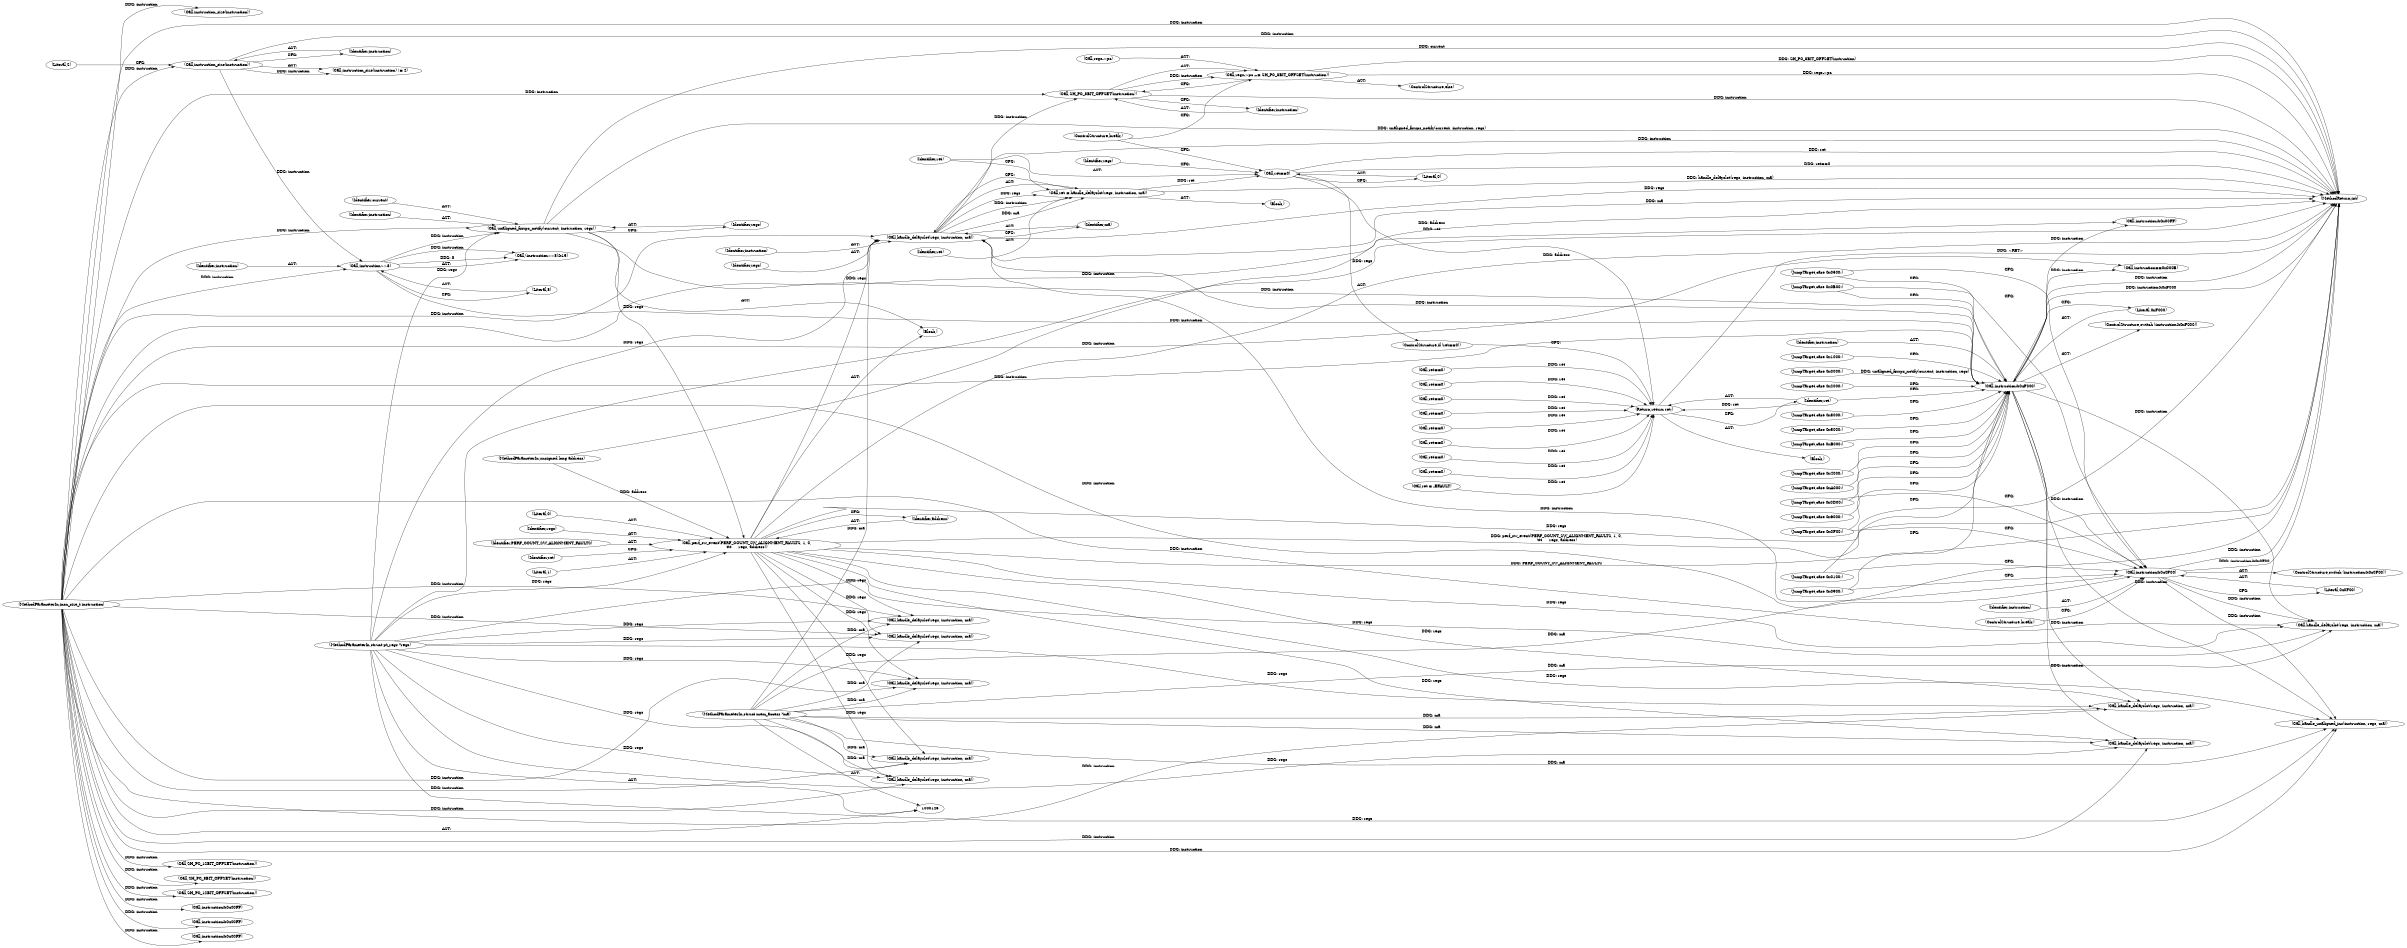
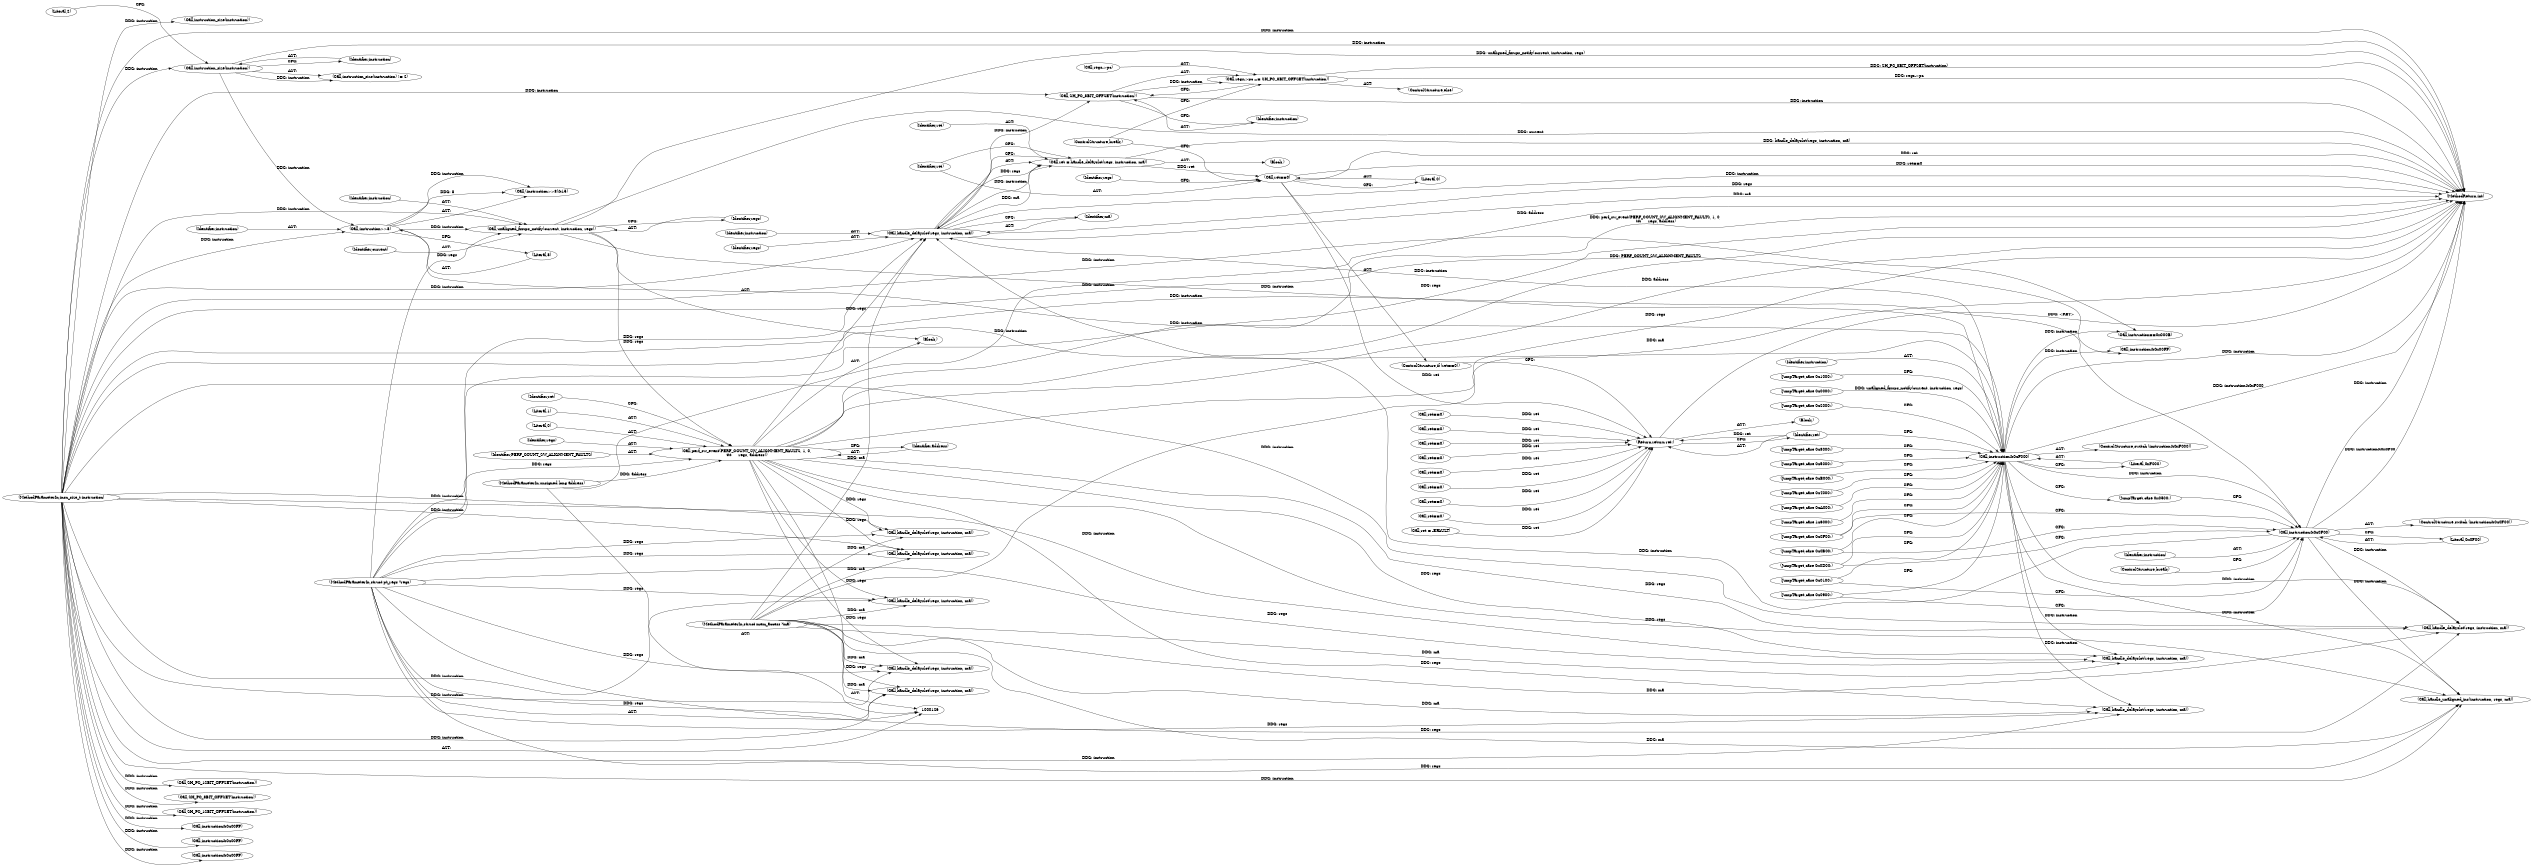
(1952, 285) -> (2053, 492)
(1817, 517) -> (1807, 522)
none -> (690, 664)
